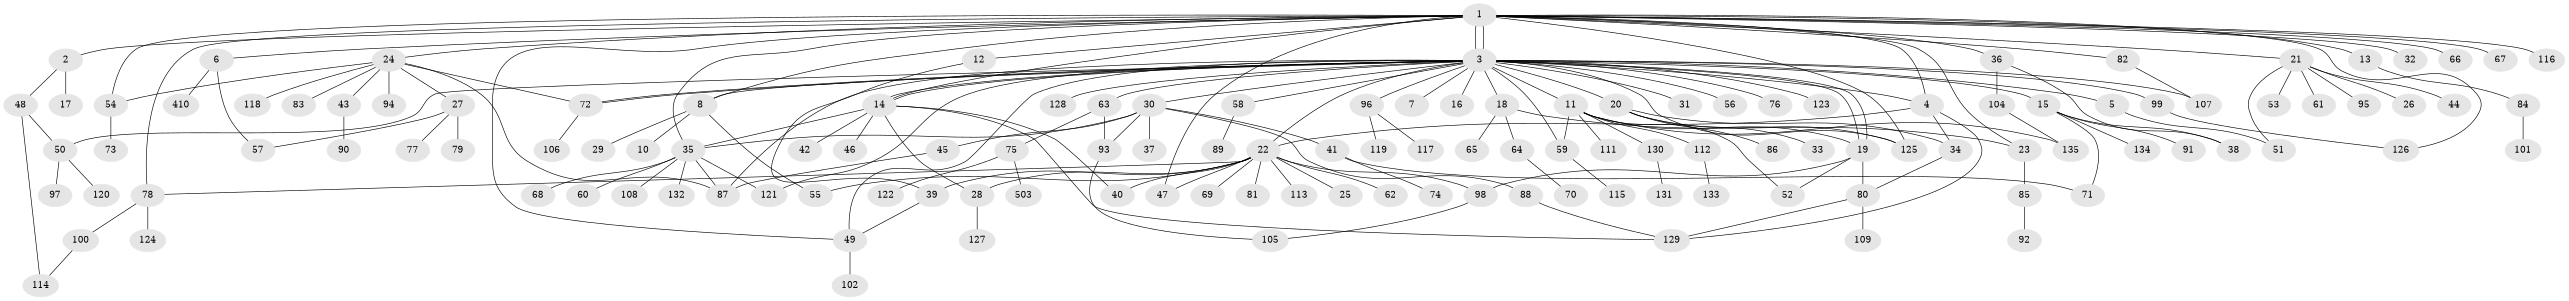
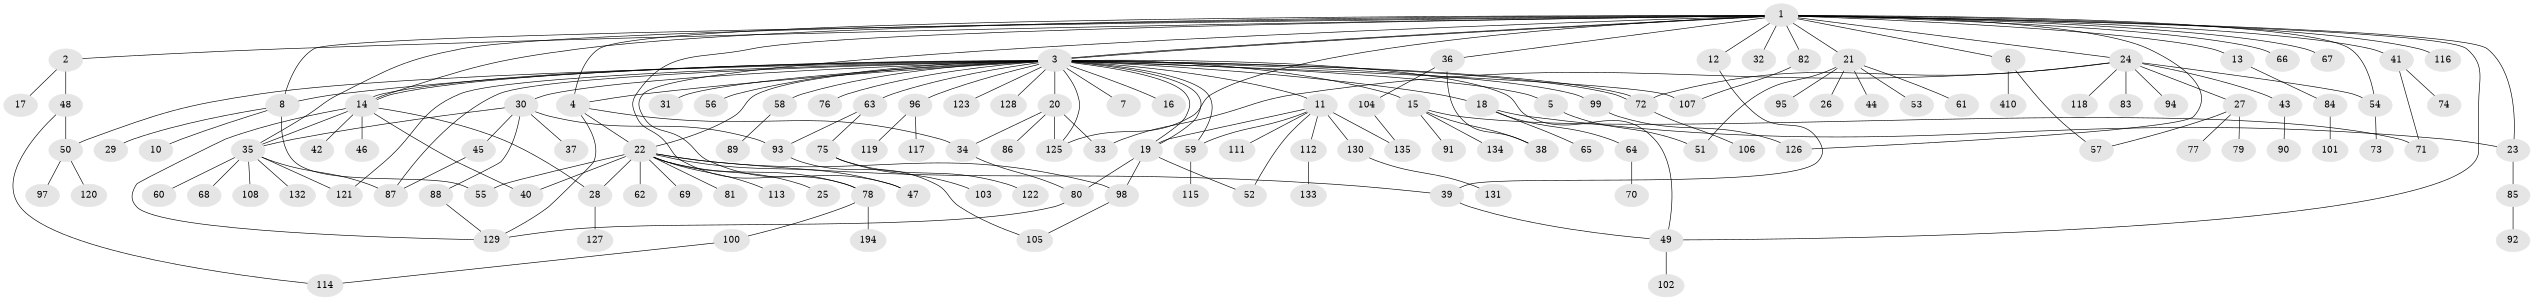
(1274, 130) -> (2209, 30)
(537, 166) -> (1608, 73)
(1024, 195) -> (983, 195)
(148, 241) -> (868, 241)
(1863, 241) -> none
